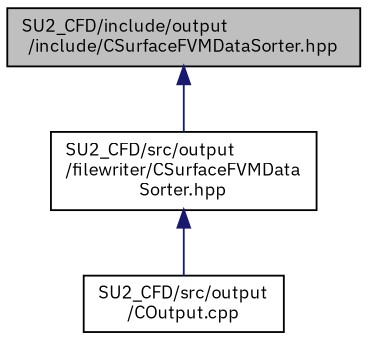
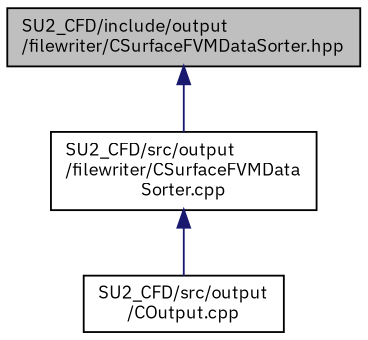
(184, 37) -> (184, 37)
(184, 171) -> (184, 171)
